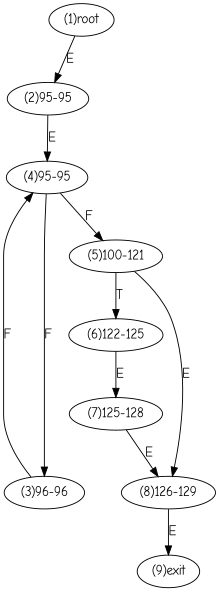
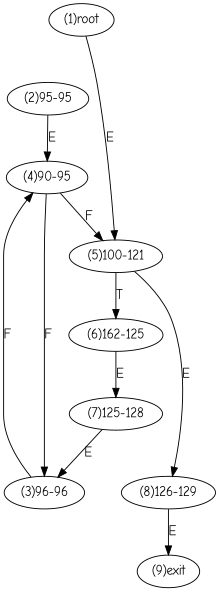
(67, 55) -> (104, 133)
(47, 177) -> (47, 177)
(116, 335) -> (116, 335)
(140, 449) -> (83, 450)
